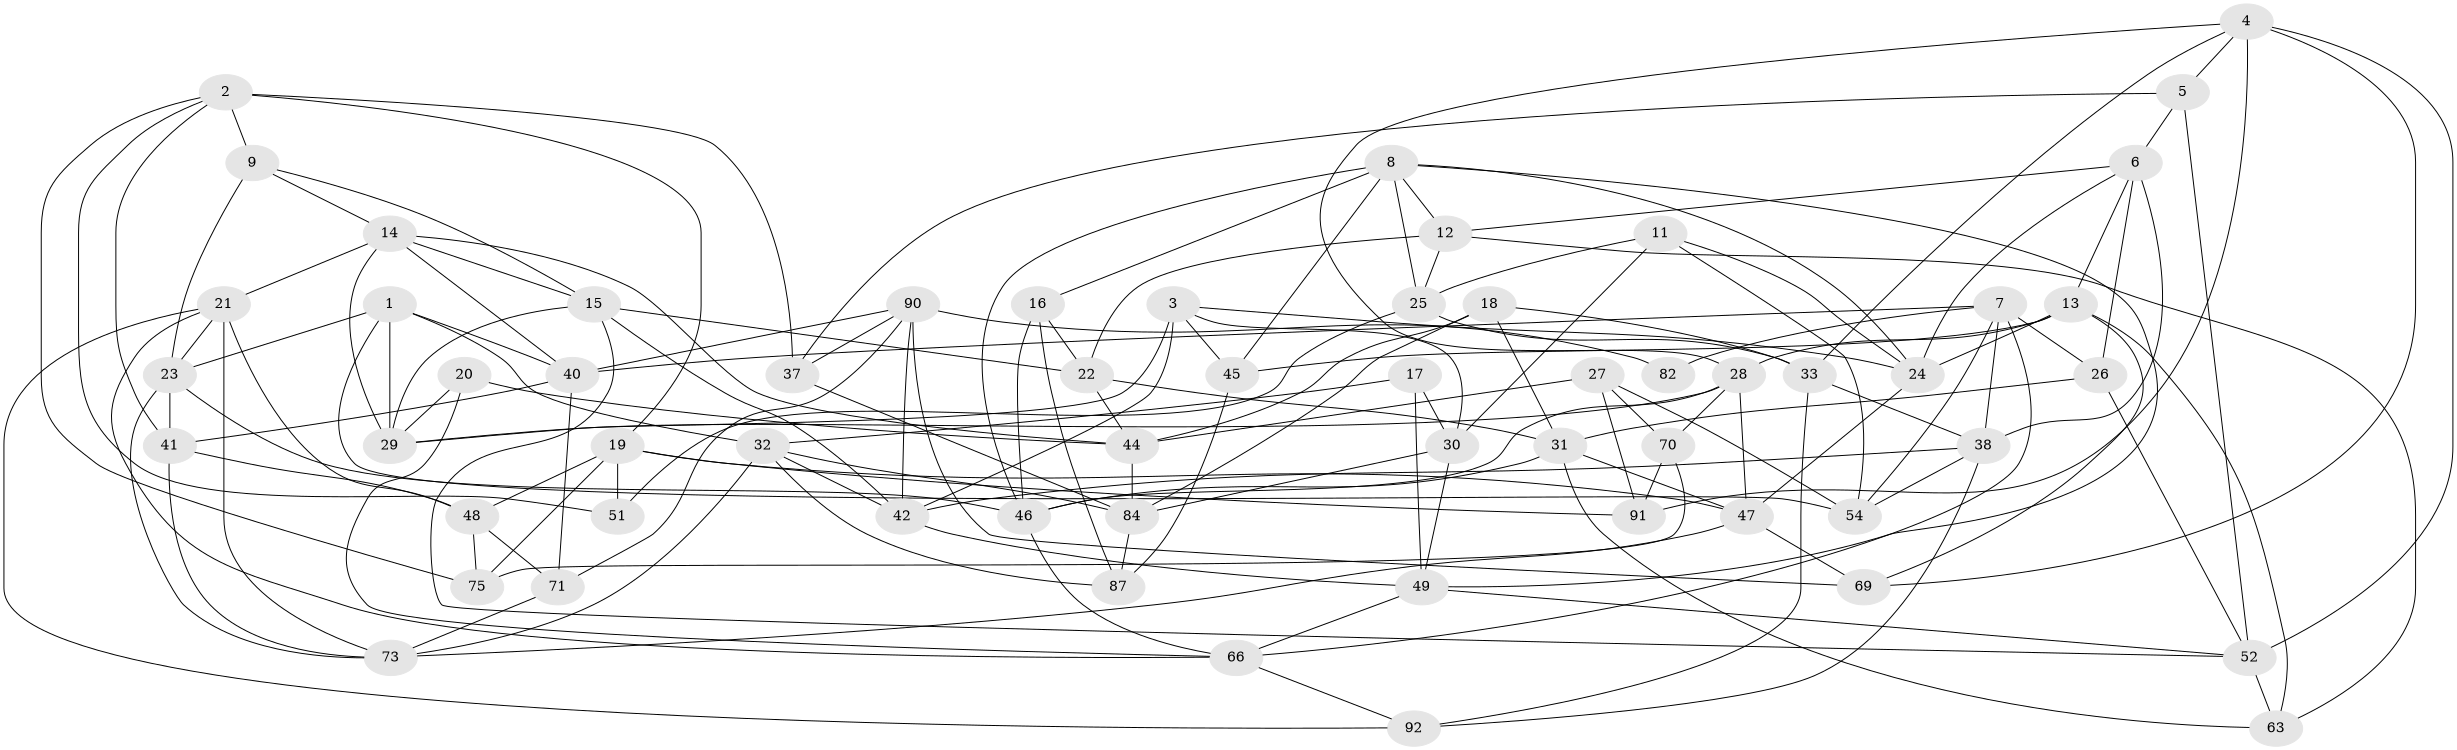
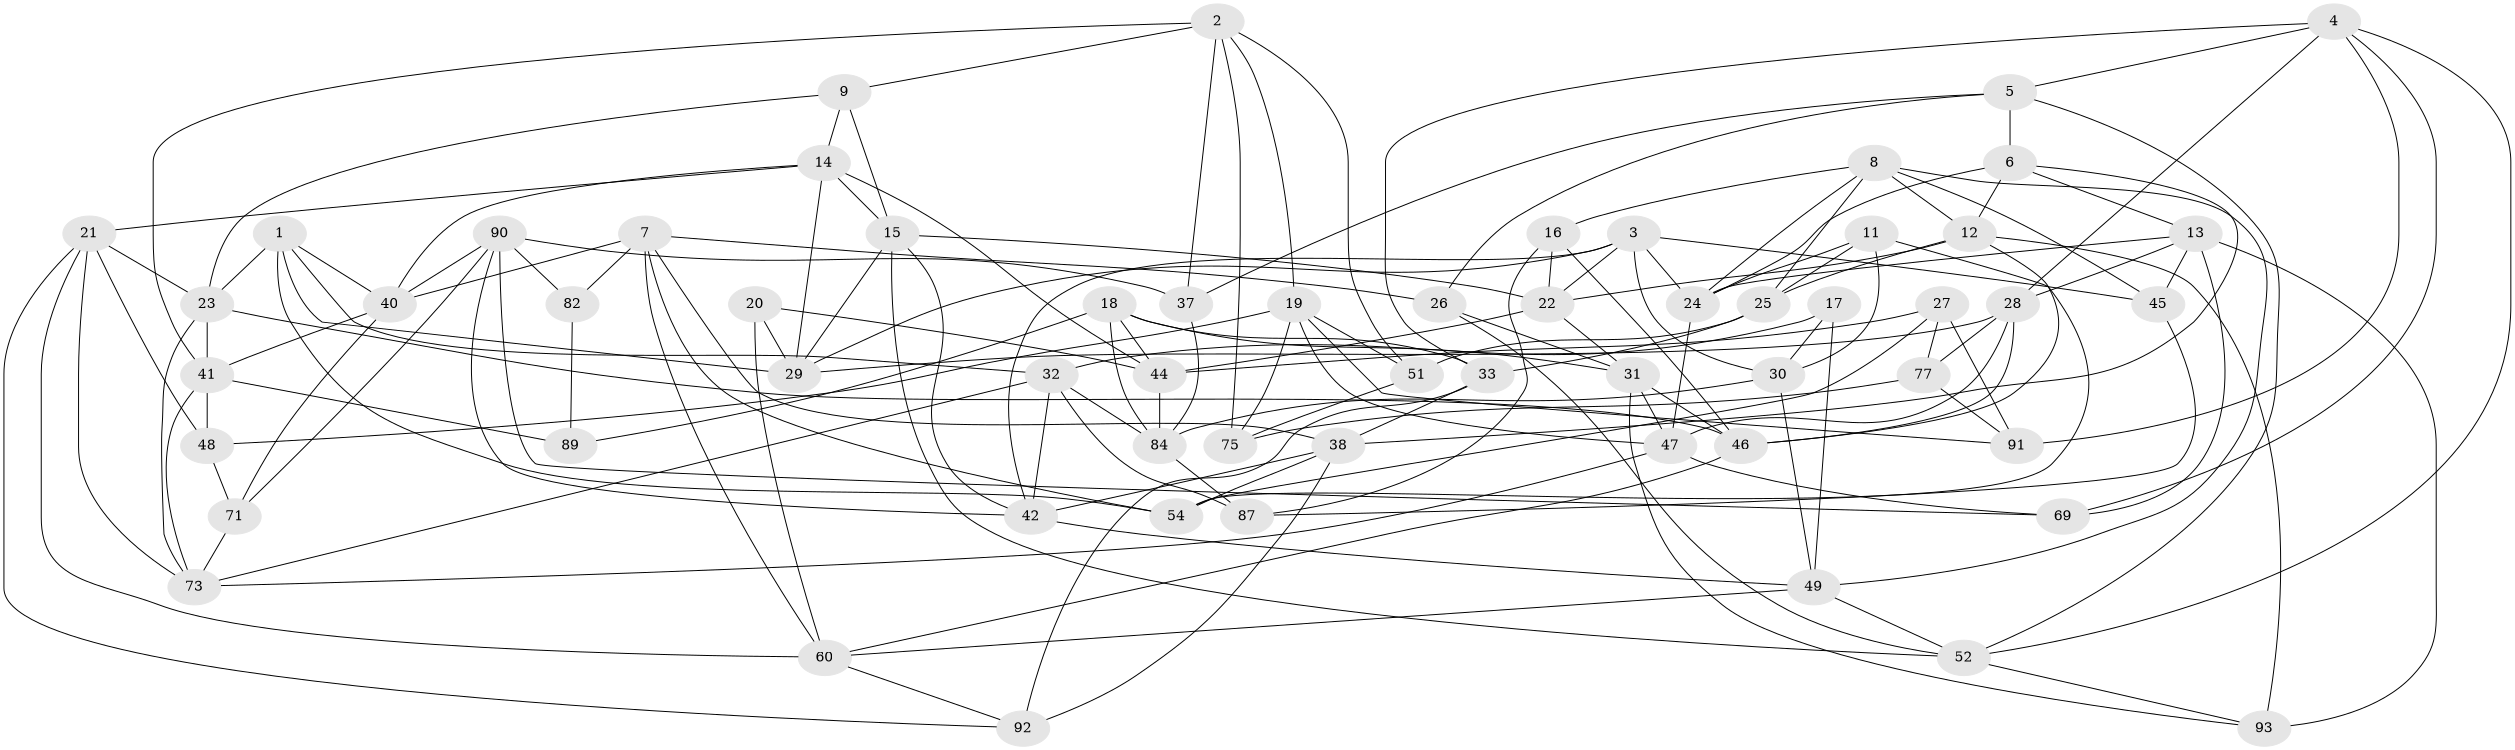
(1071, 241) -> (1988, 405)
none -> (1593, 267)
(2118, 269) -> (1696, 143)
none -> (571, 446)
(1668, 446) -> (1924, 375)
(475, 552) -> (1316, 411)
(1236, 658) -> (825, 658)
(2276, 729) -> (2264, 729)
